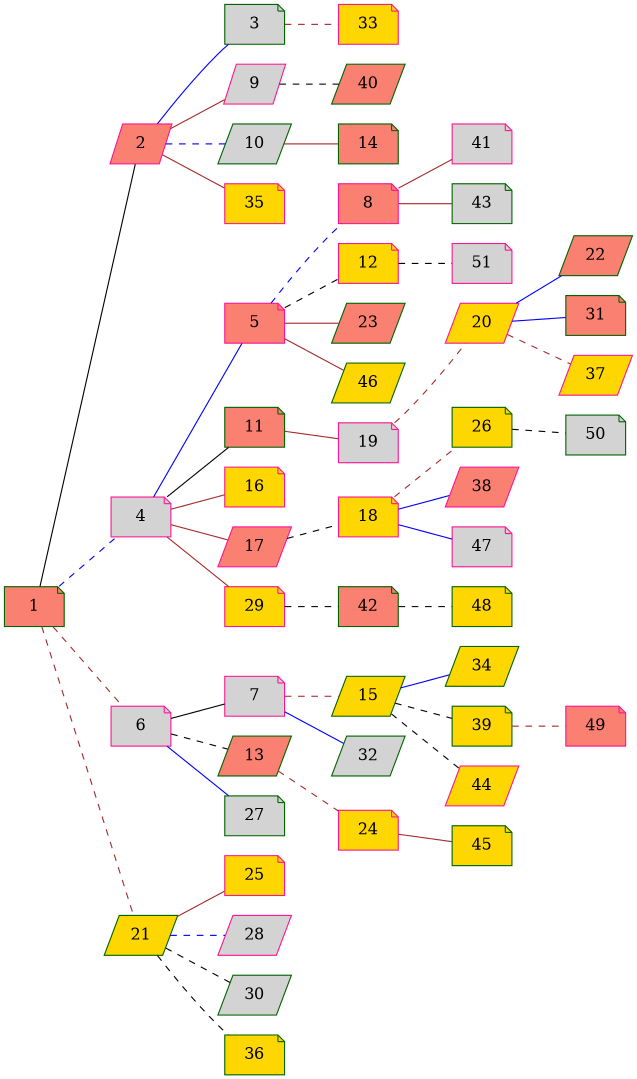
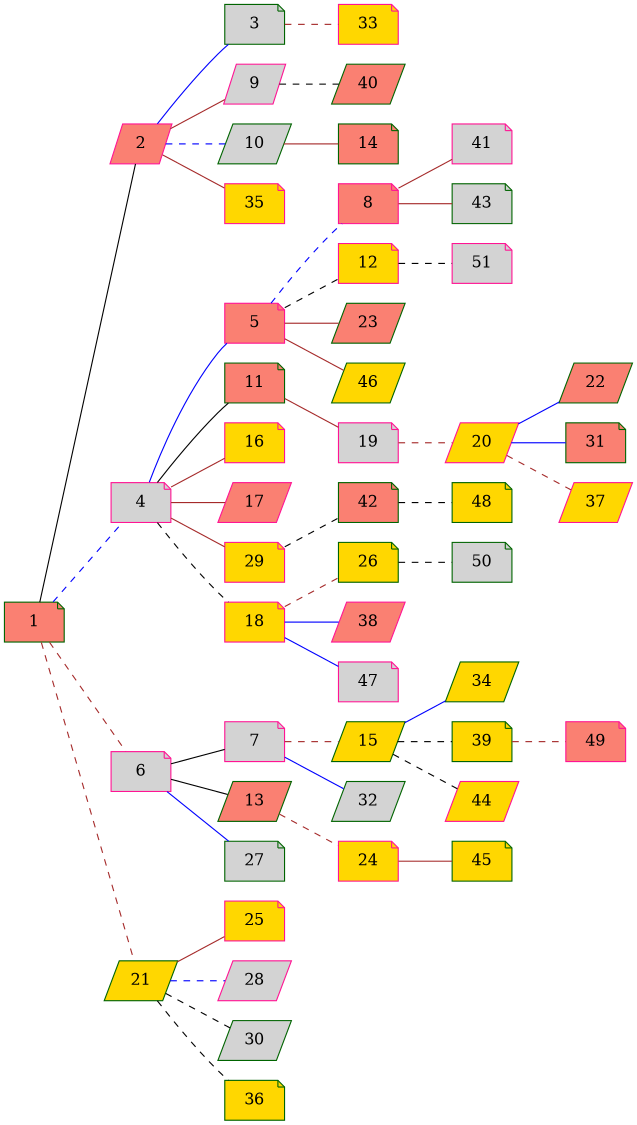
(313, 532) -> (191, 564)
(199, 742) -> (199, 787)
